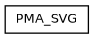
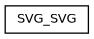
(47, 19) -> (47, 19)
